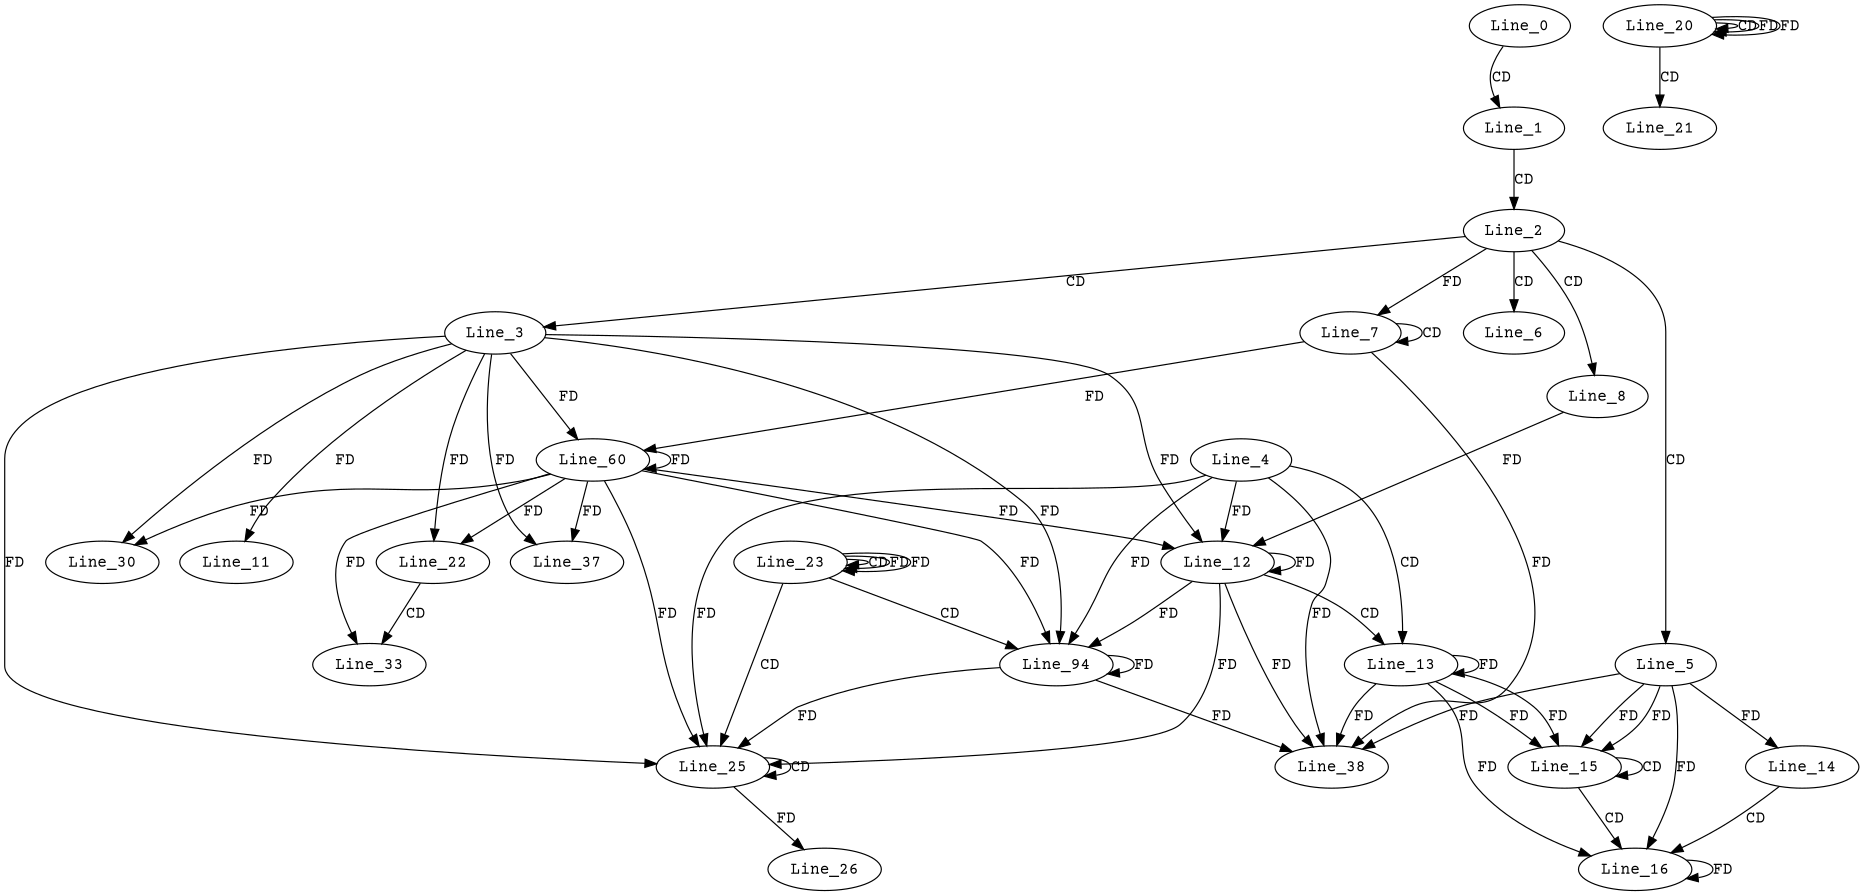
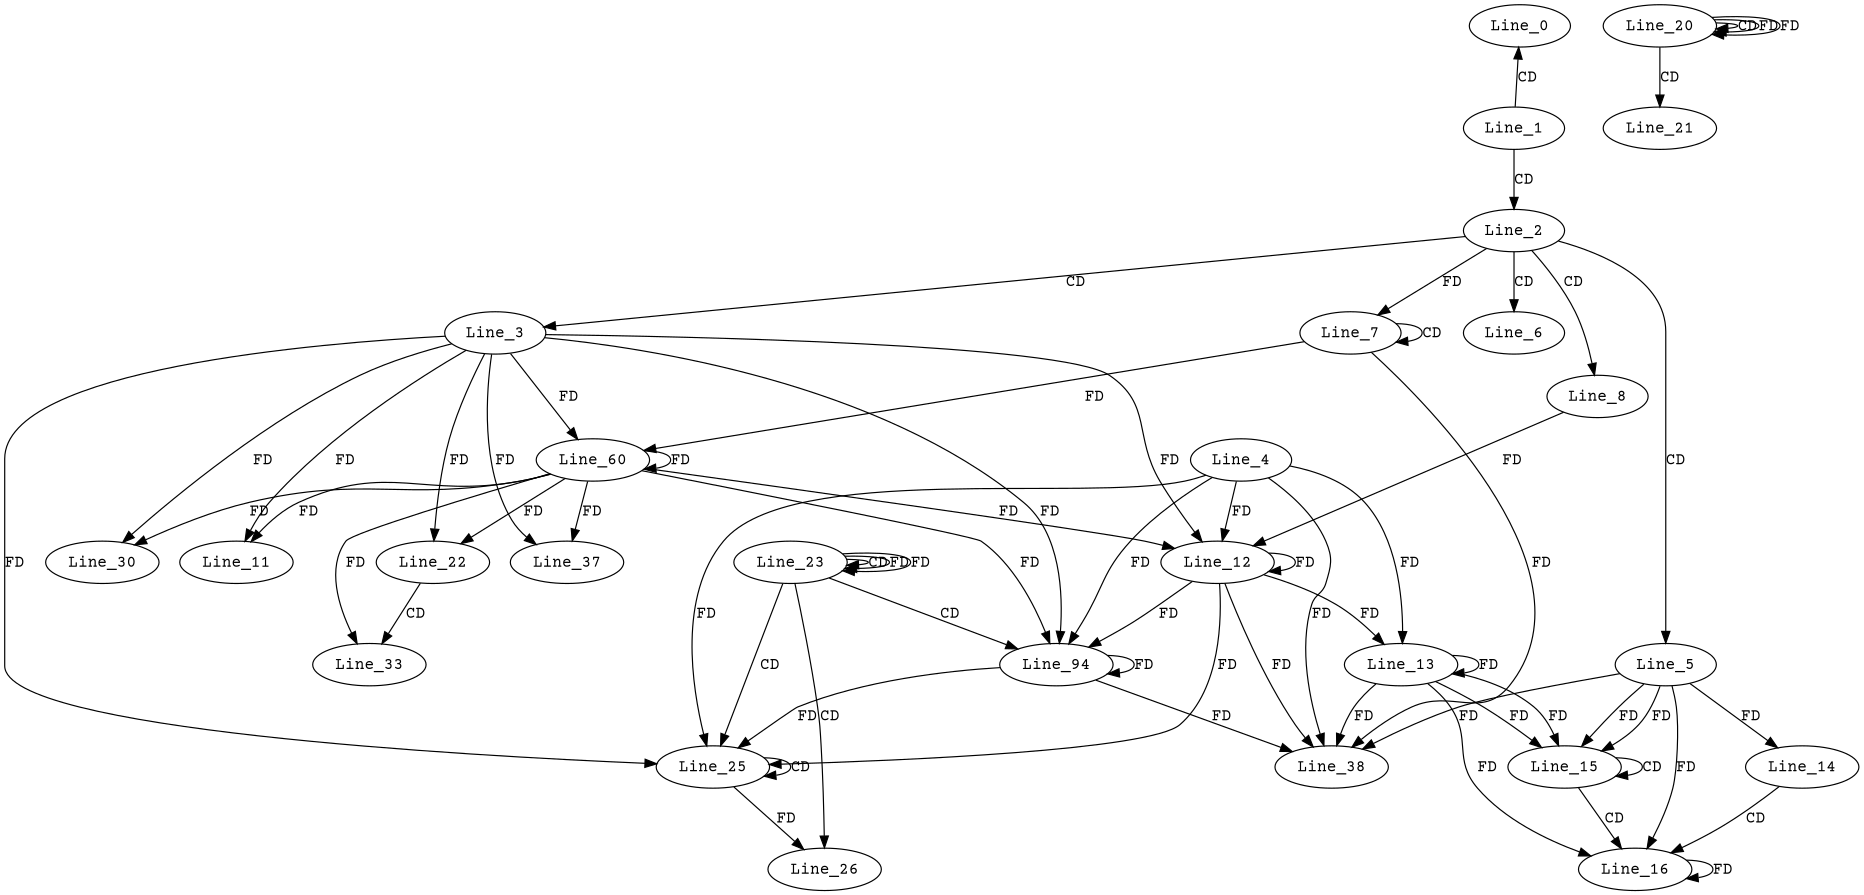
(1491, 71) -> (1517, 83)
(1410, 562) -> (1410, 562)
(654, 607) -> (399, 483)
(1370, 613) -> (1370, 613)
none -> (818, 709)
